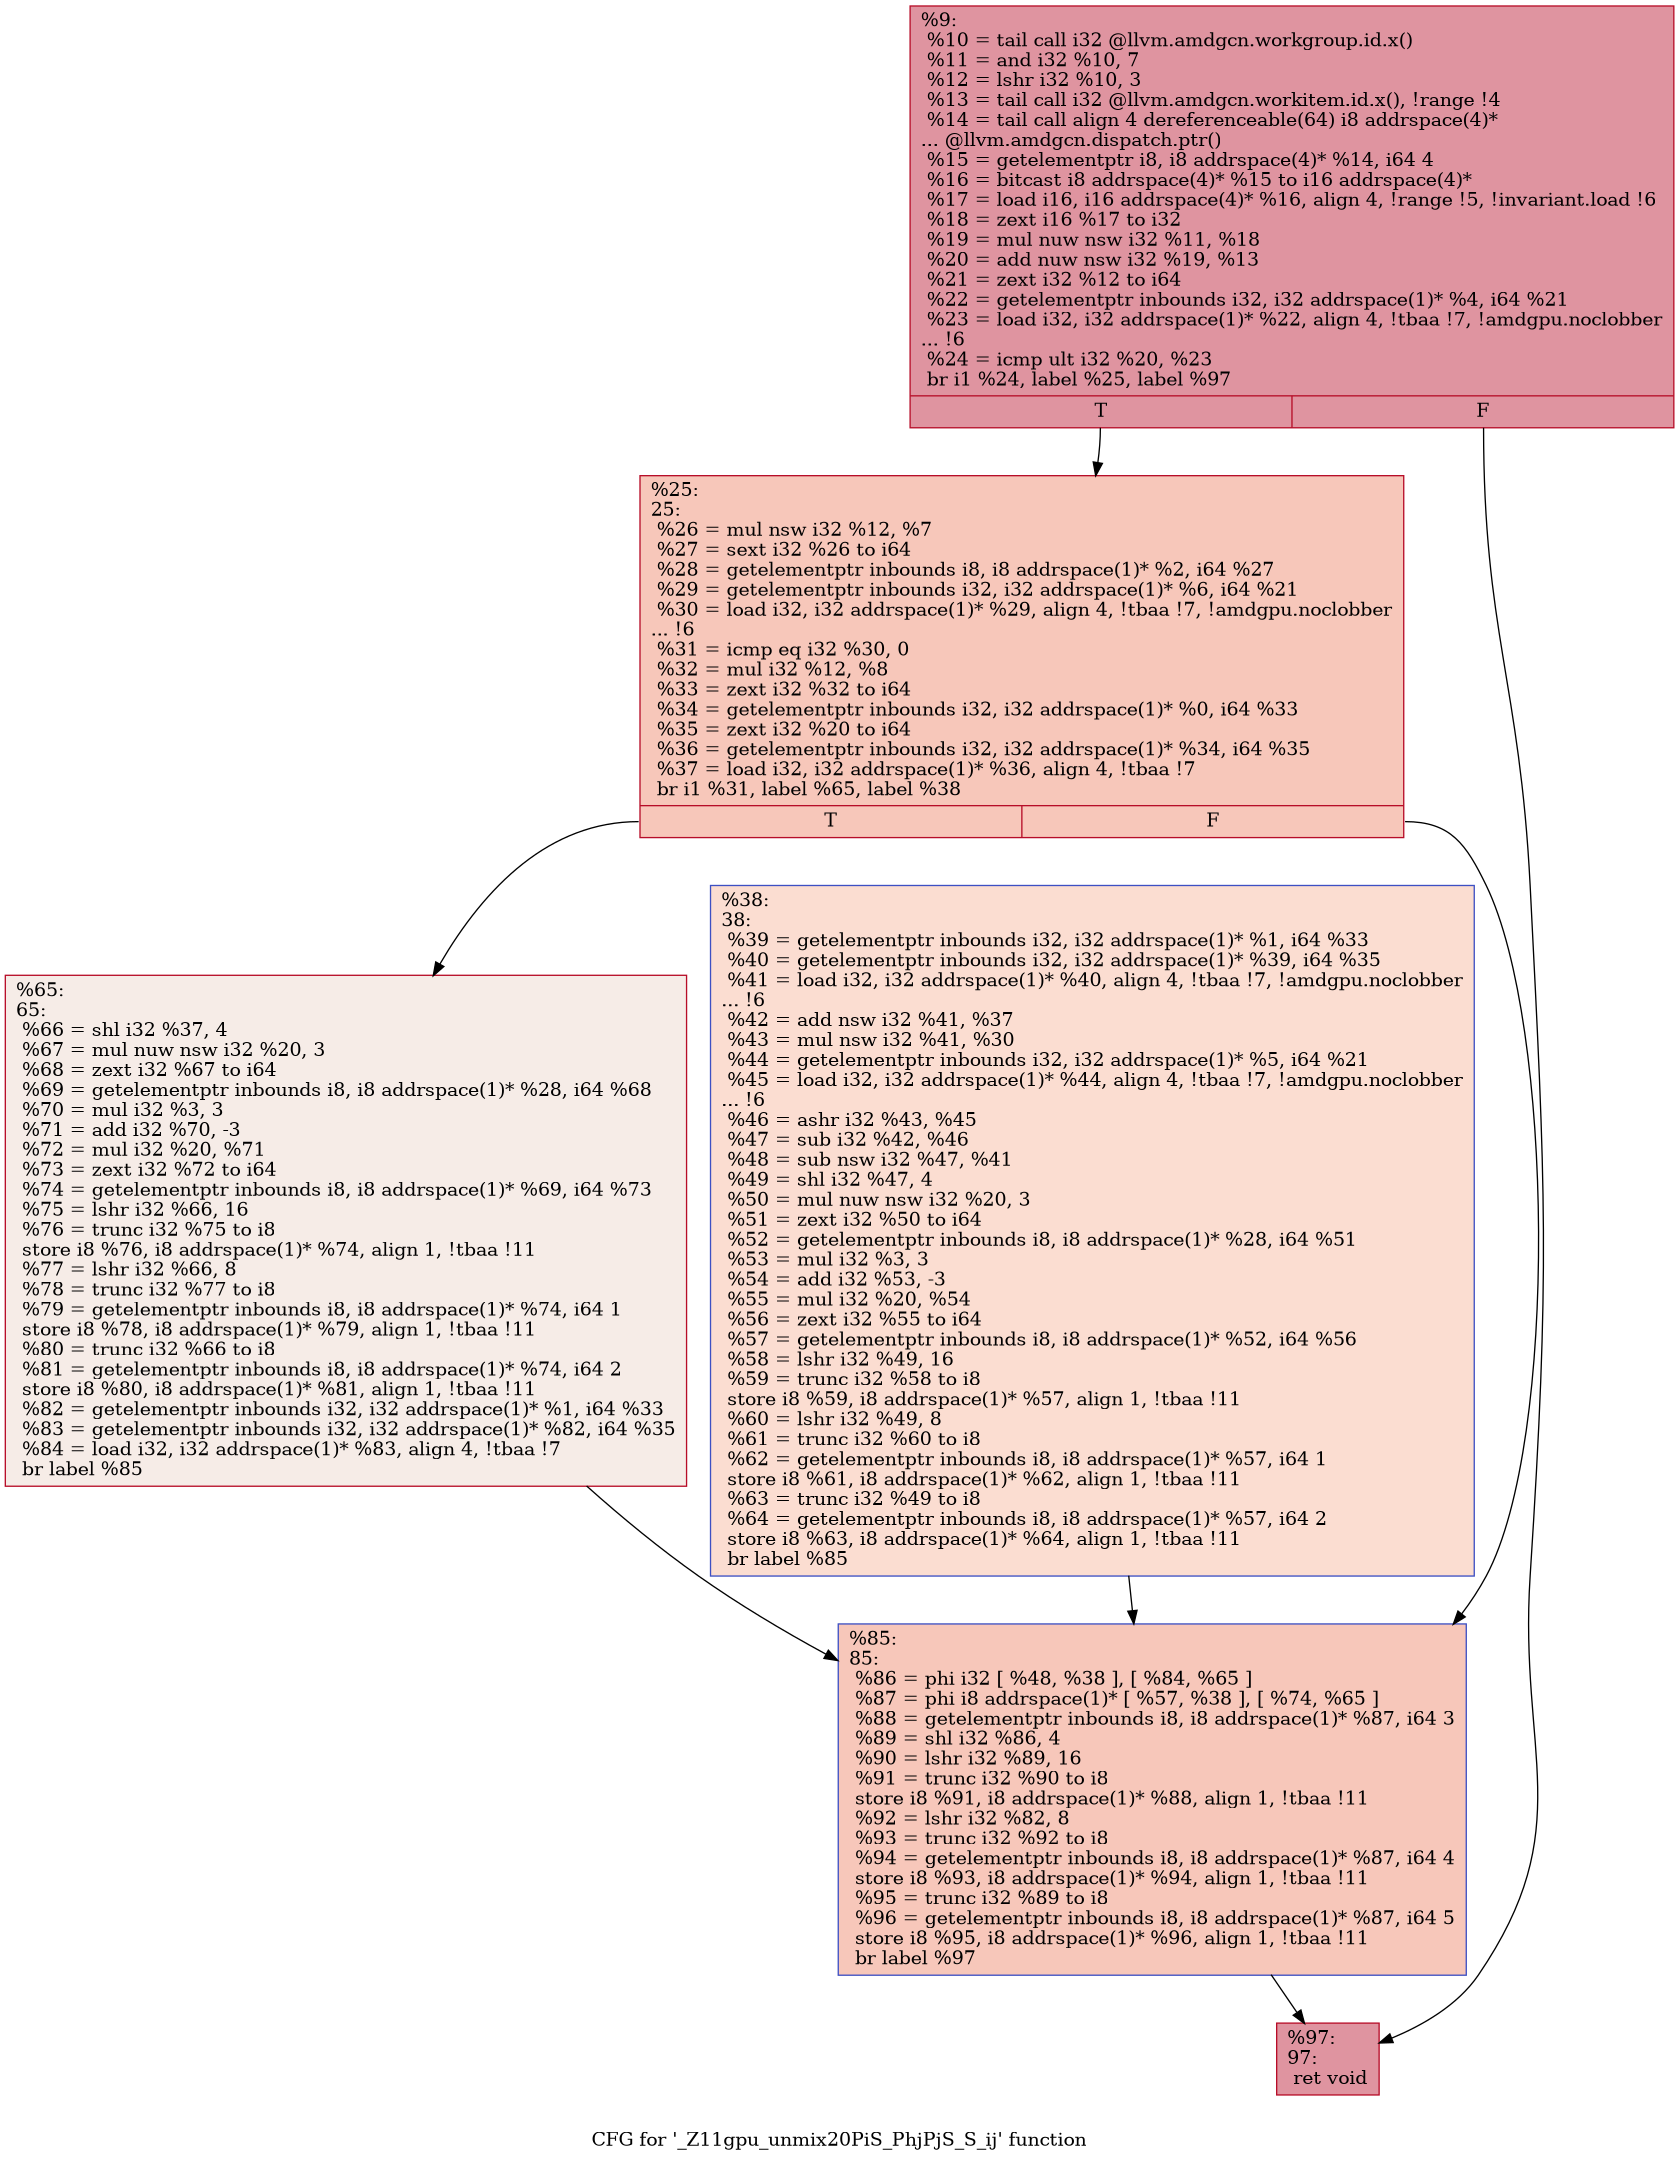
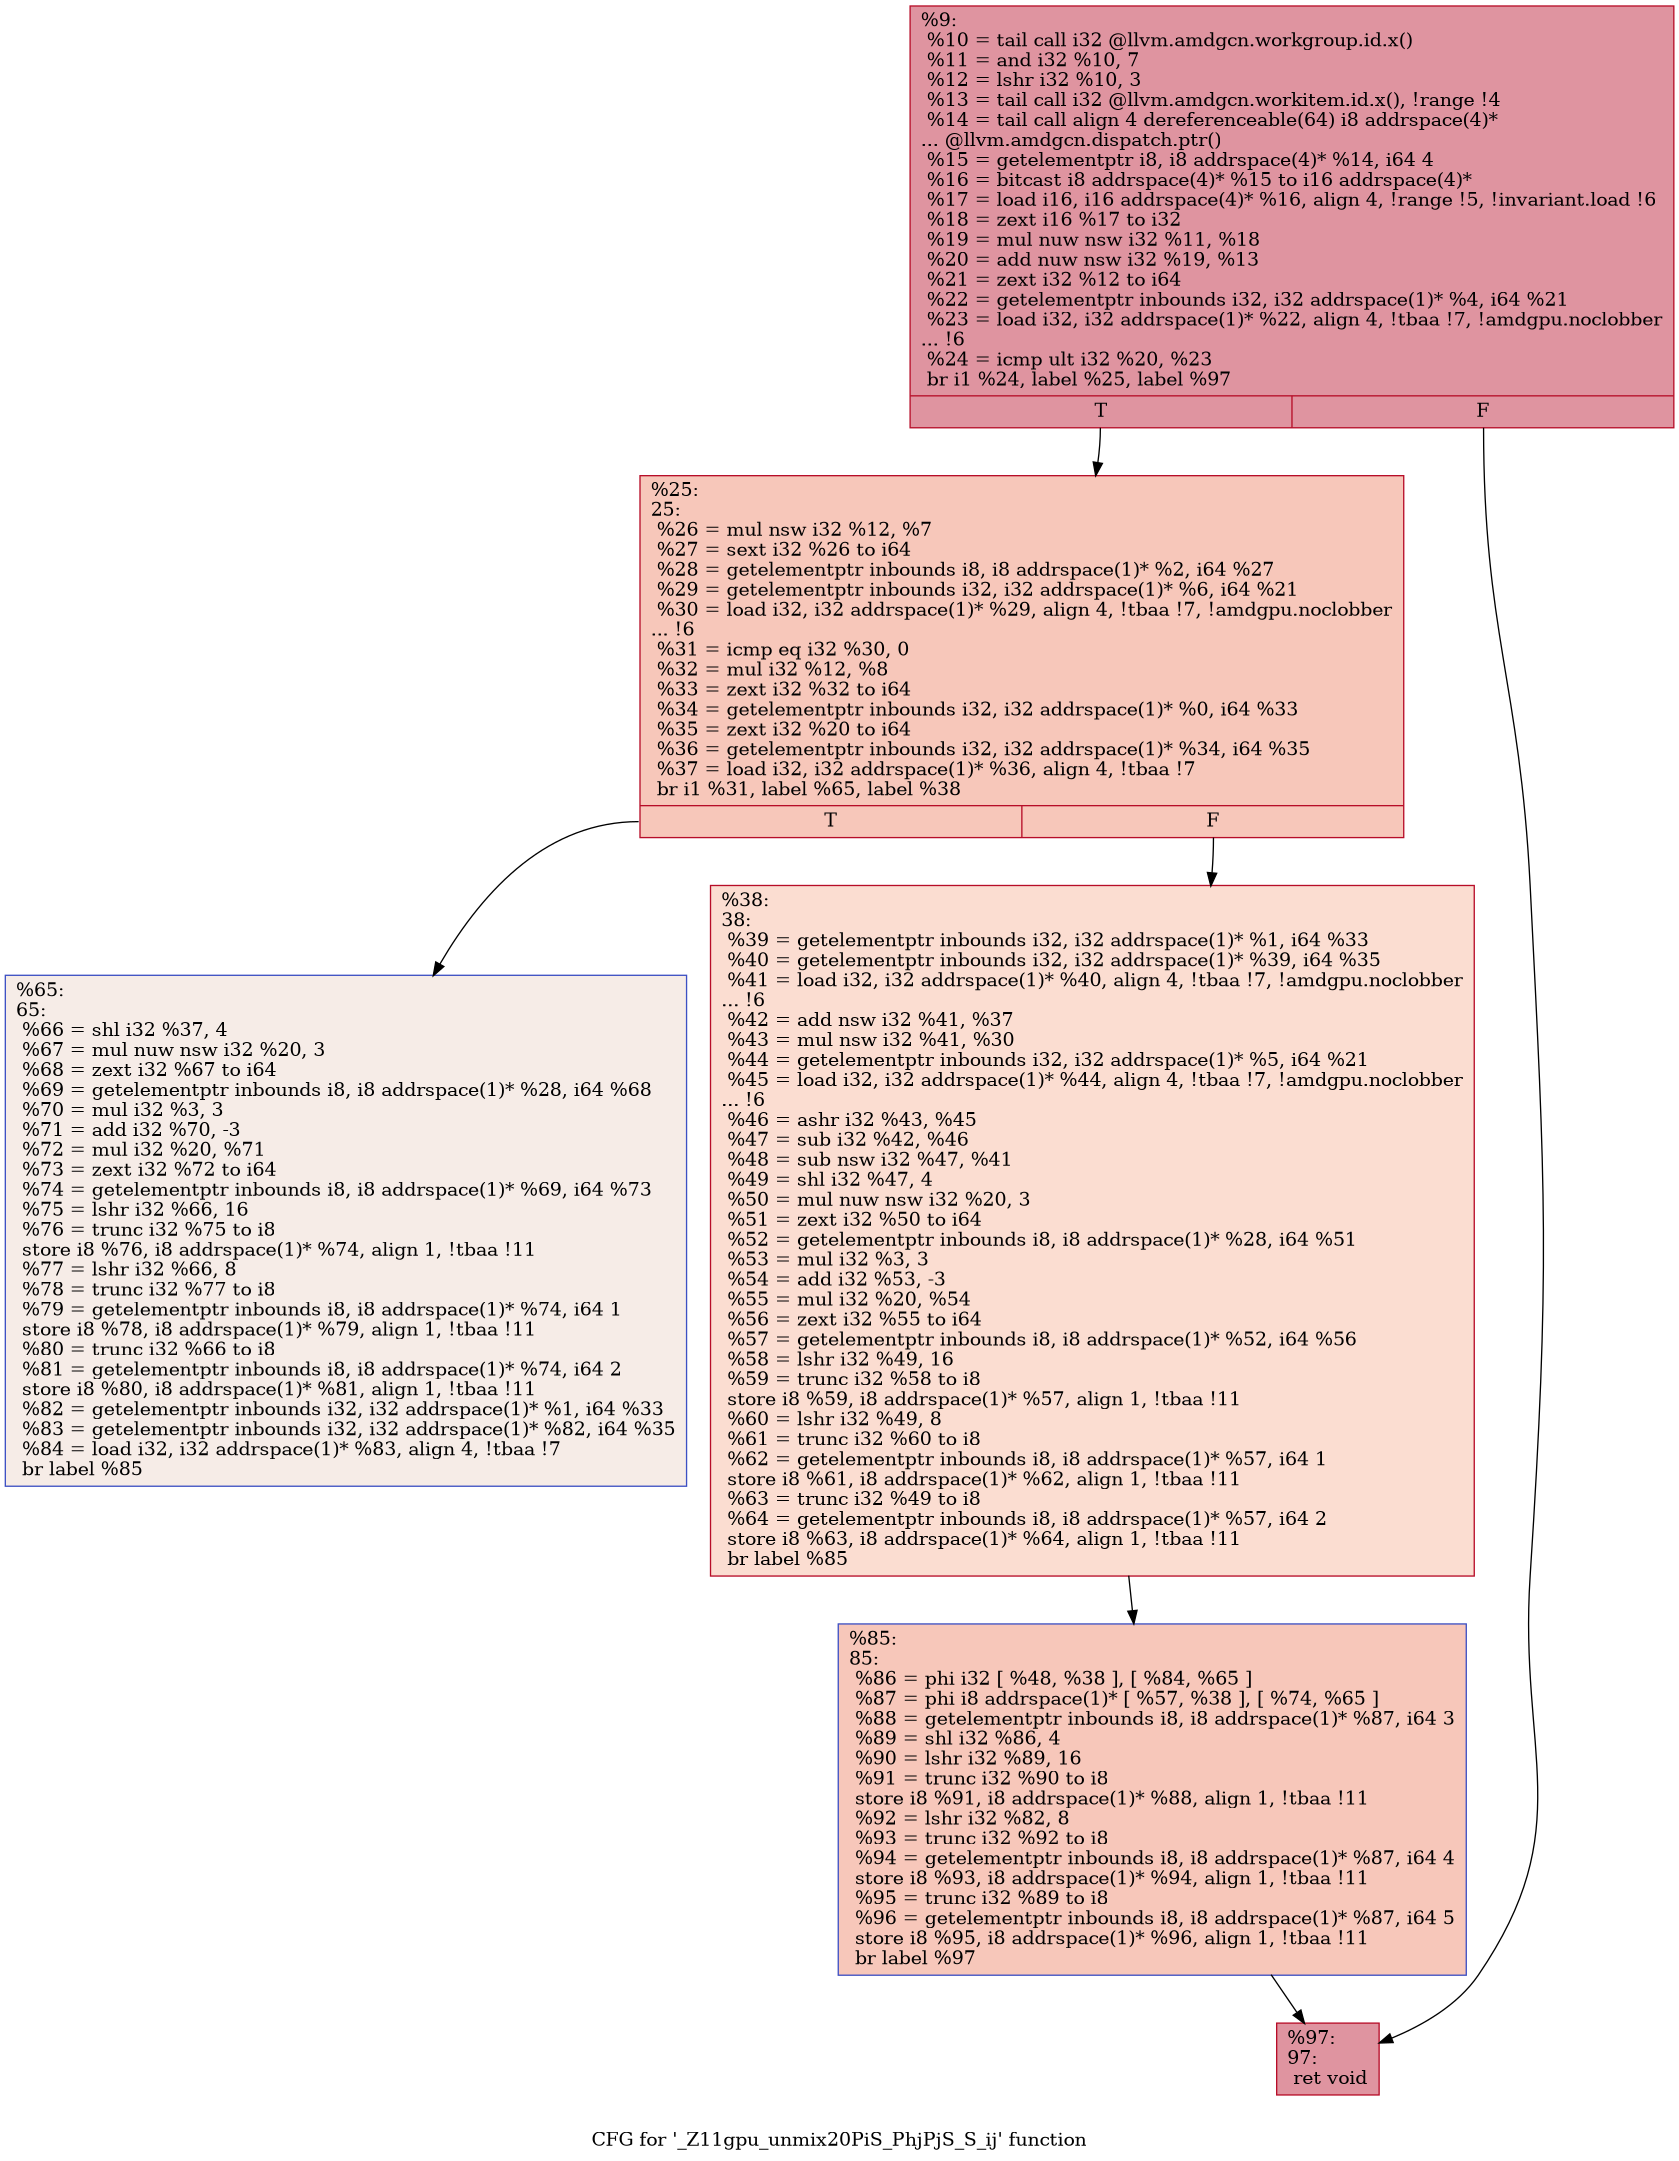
(1531, 1091) -> (1213, 855)
(346, 1231) -> (346, 1231)
(1092, 1231) -> (1092, 1231)
(701, 1578) -> none
